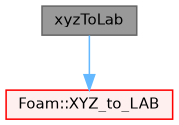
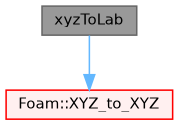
(89, 105) -> (89, 105)
